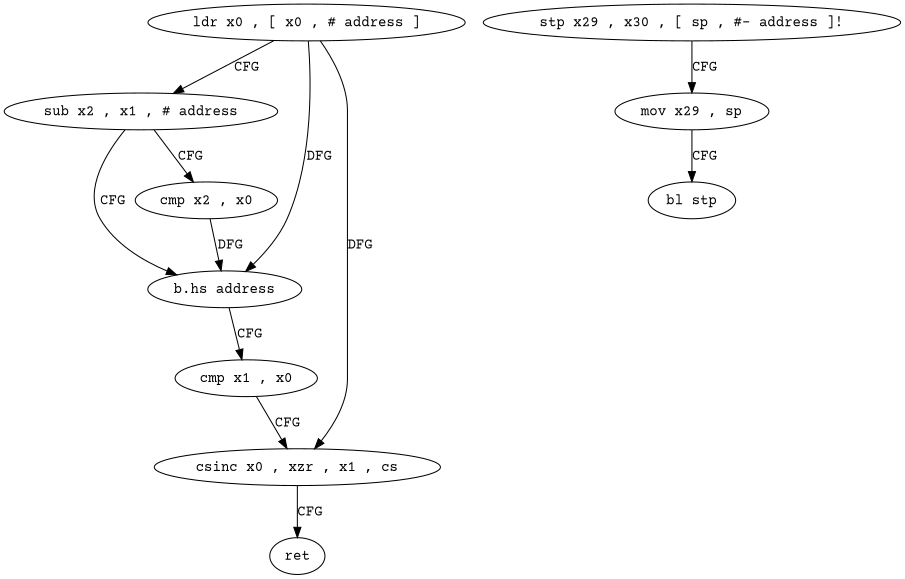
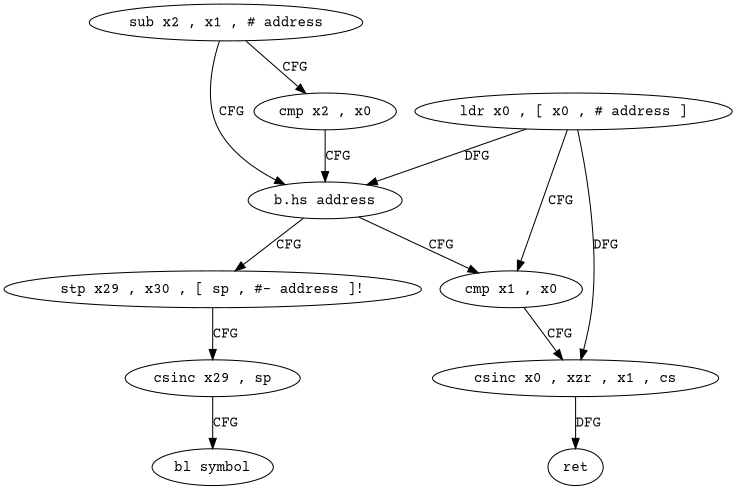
(228, 65) -> (544, 195)
(692, 111) -> (213, 378)
(692, 200) -> (213, 467)
none -> (273, 241)
(230, 245) -> (338, 156)
(310, 512) -> (588, 423)
